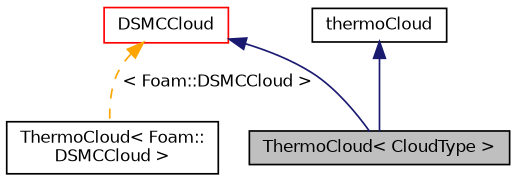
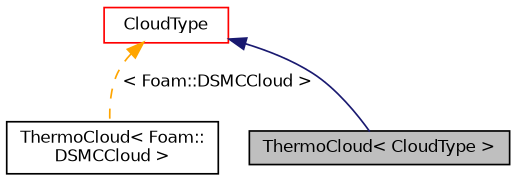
(166, 25) -> (166, 25)
(379, 25) -> none
